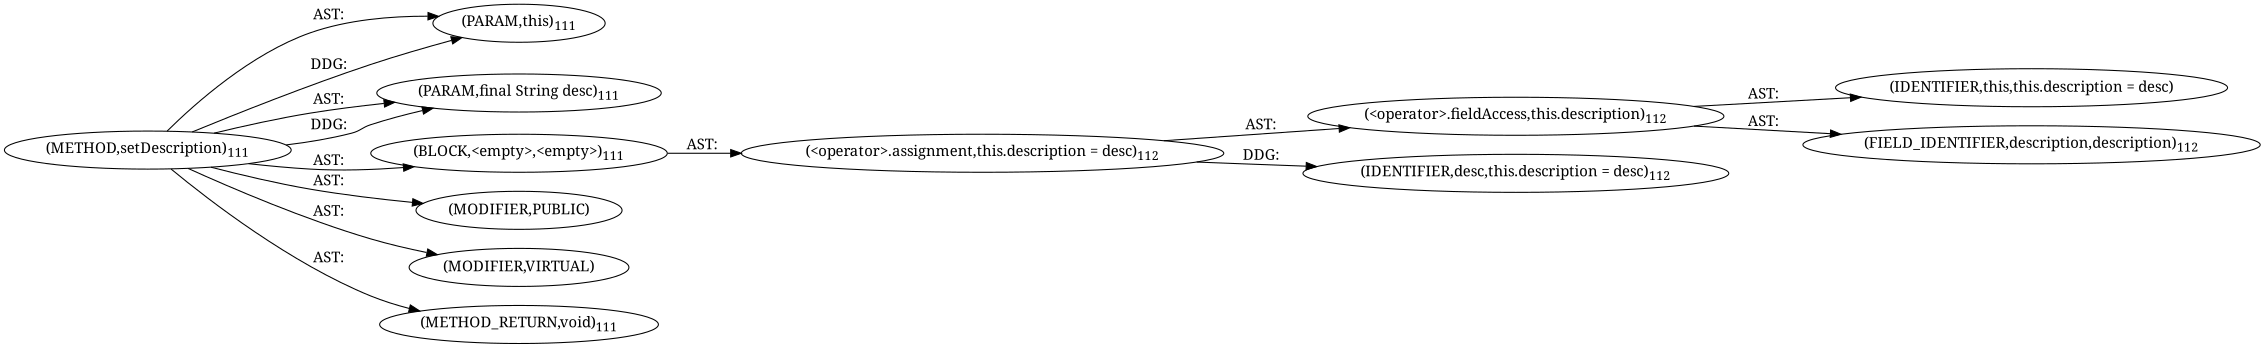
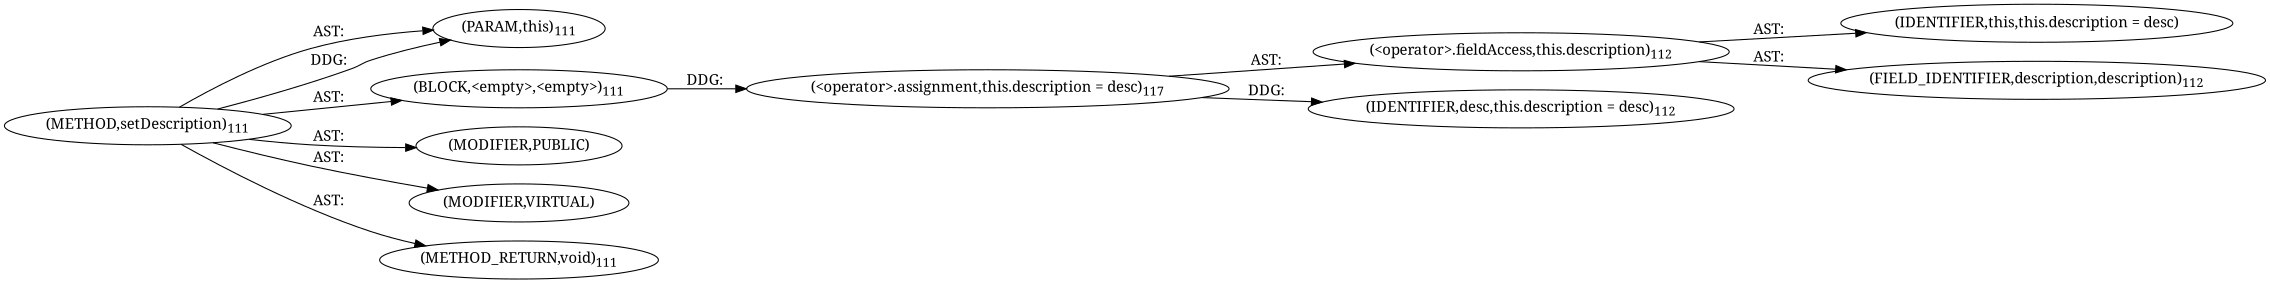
(519, 93) -> none
(704, 145) -> (707, 81)
(1148, 152) -> (1154, 87)
